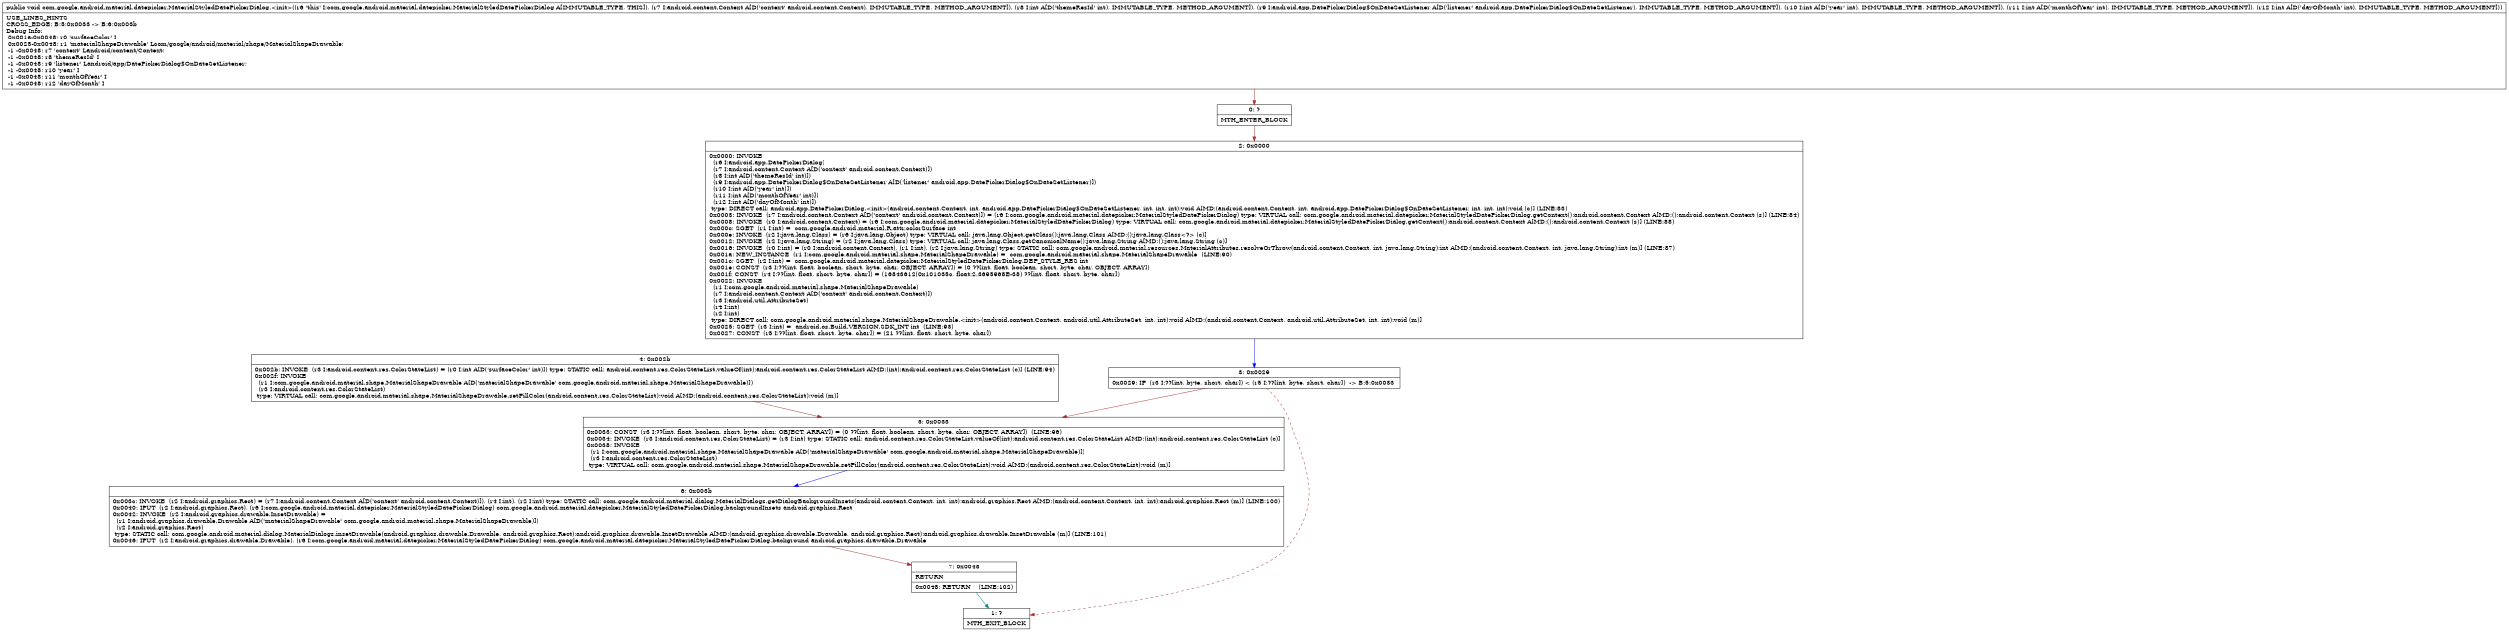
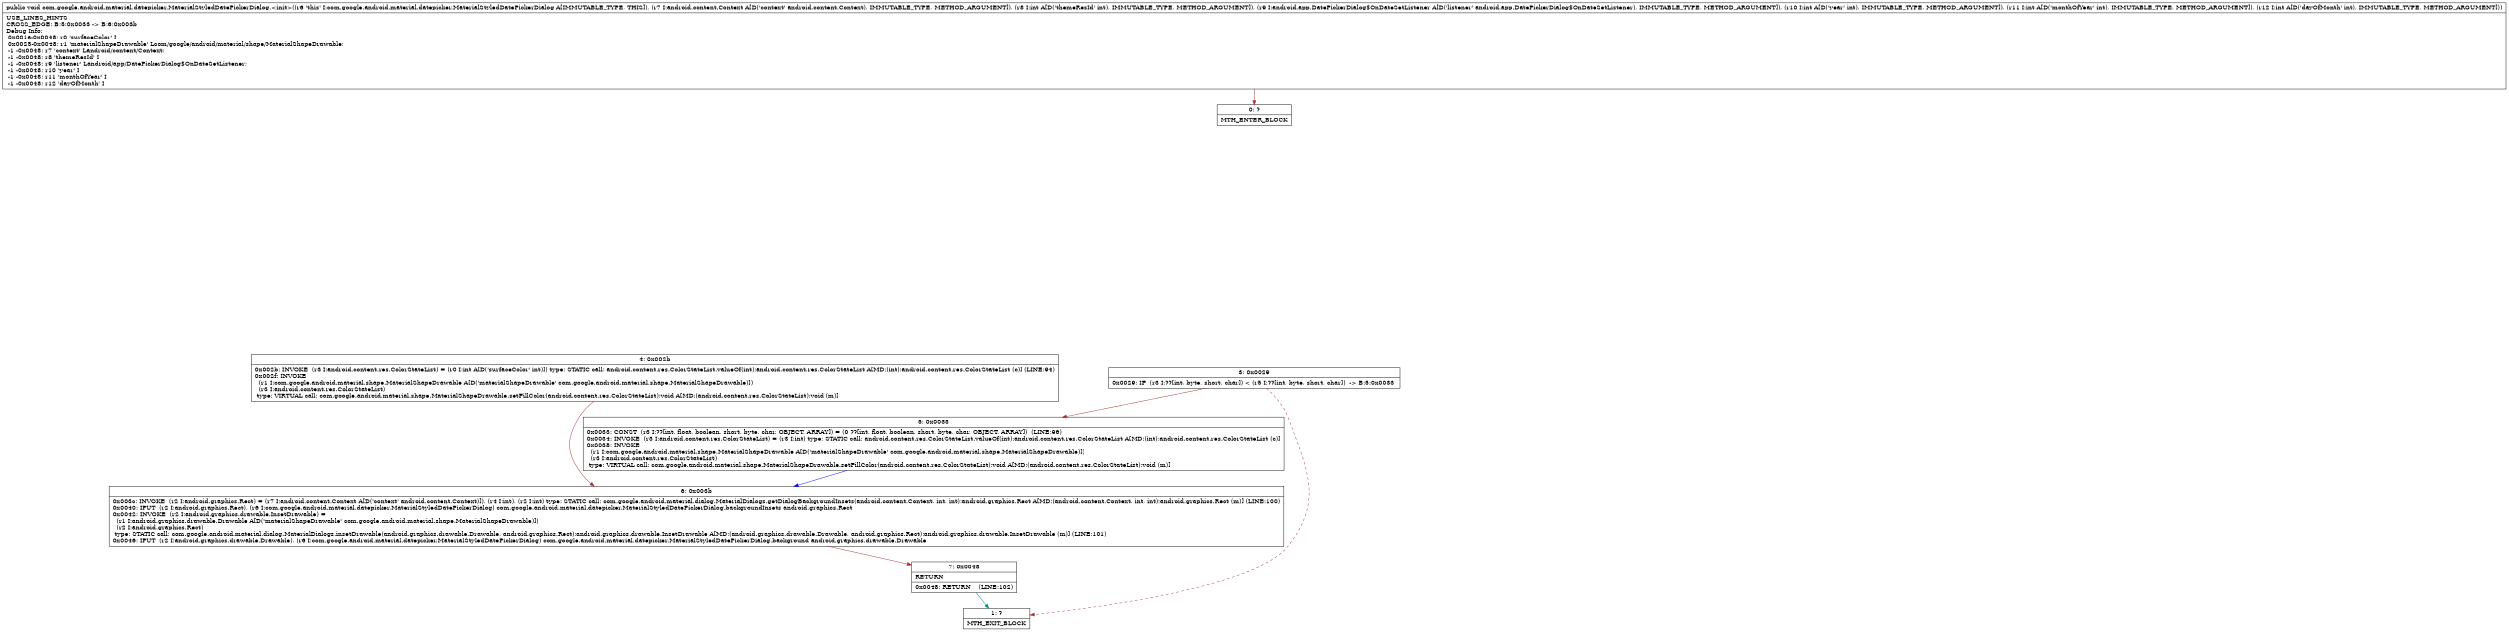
(1254, 240) -> none
(785, 409) -> (570, 442)
